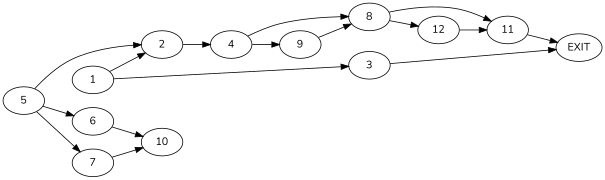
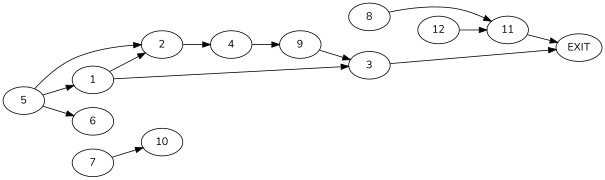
(293, 21) -> none
(400, 23) -> none
(331, 32) -> (331, 54)
(55, 129) -> (55, 91)
(124, 131) -> none
